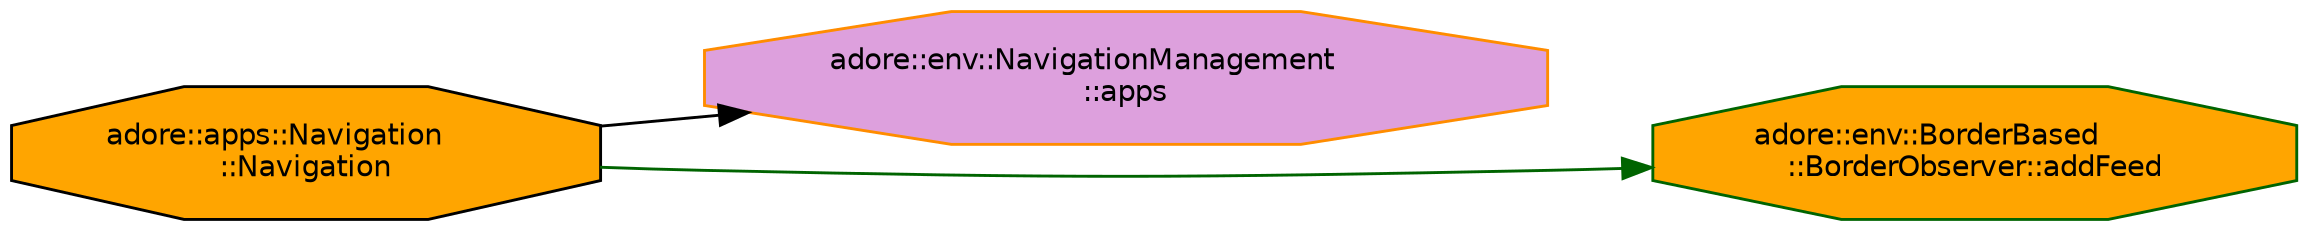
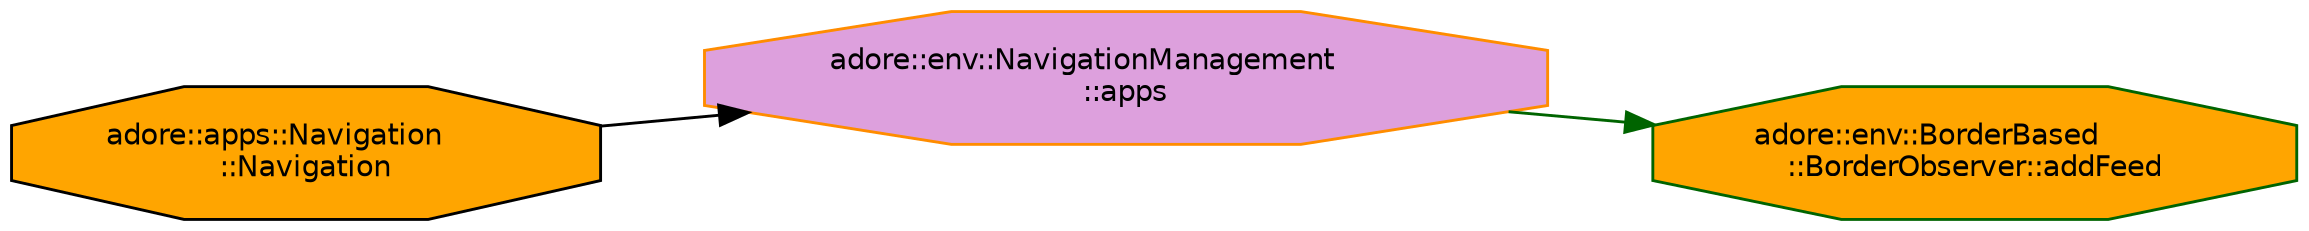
(1111, 176) -> (1567, 117)
